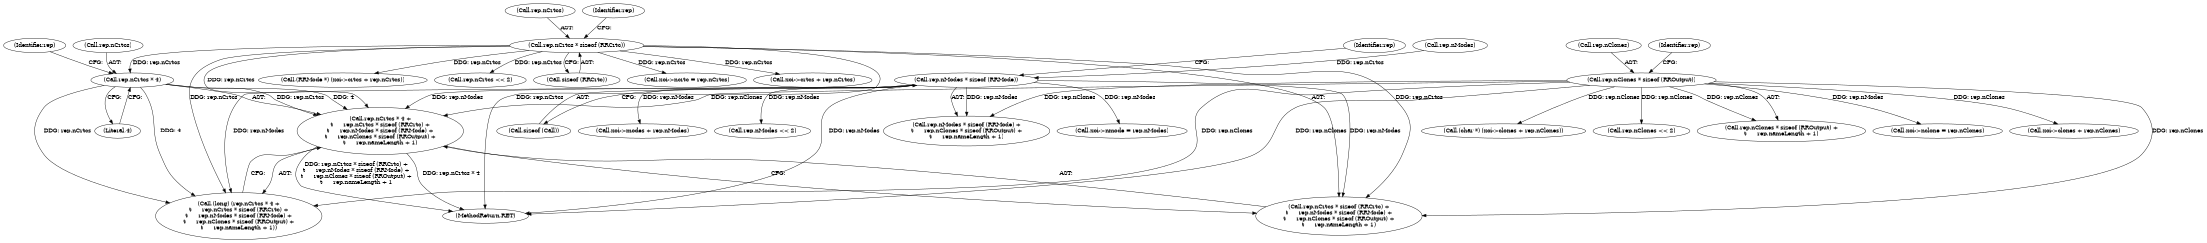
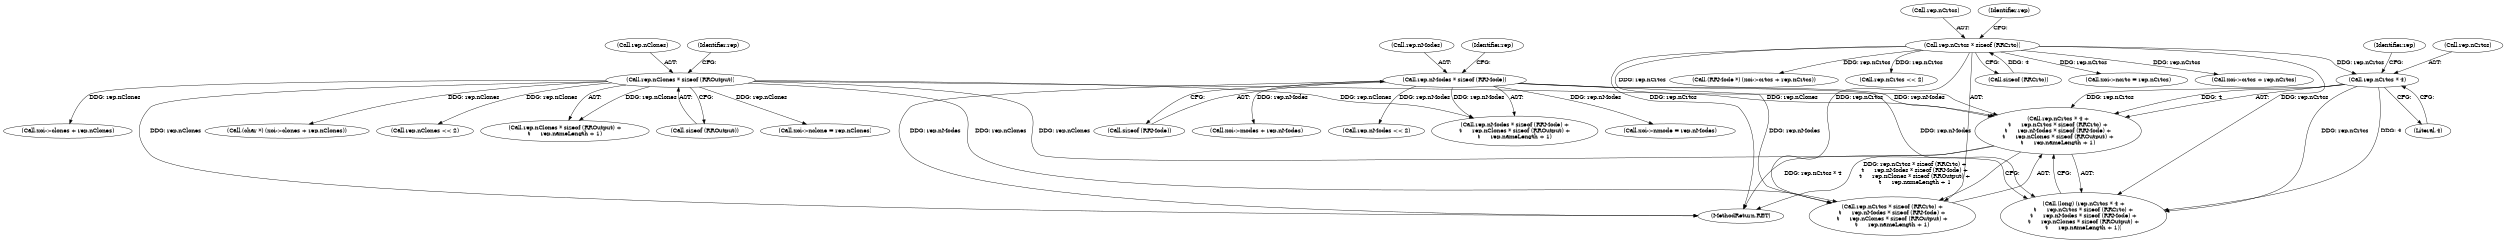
(588, 63) -> (2018, 63)
(1360, 63) -> (1446, 63)
(1858, 97) -> (762, 97)
(534, 131) -> (1139, 131)
none -> (705, 131)
